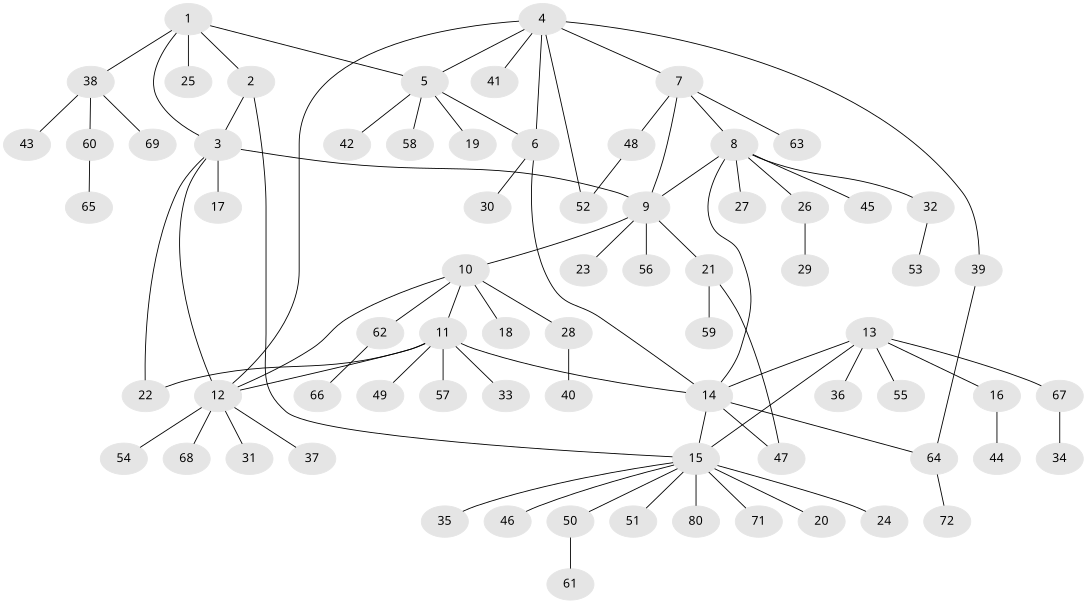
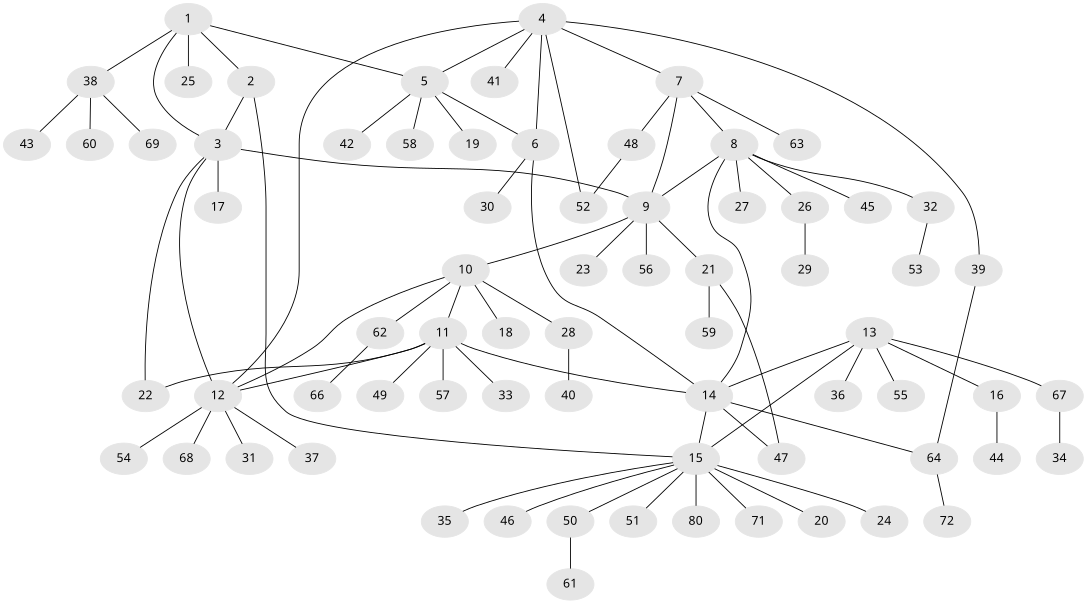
(89, 208) -> none
